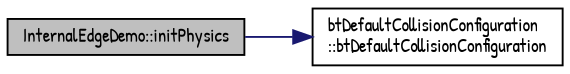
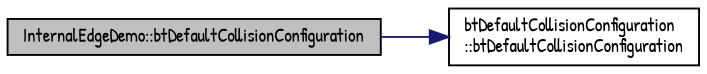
(126, 37) -> (194, 37)
